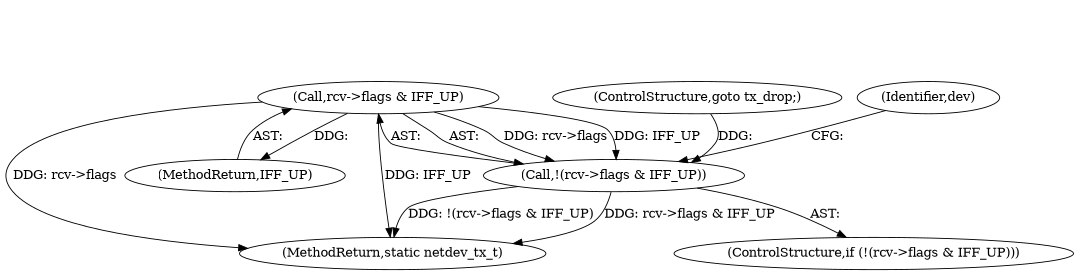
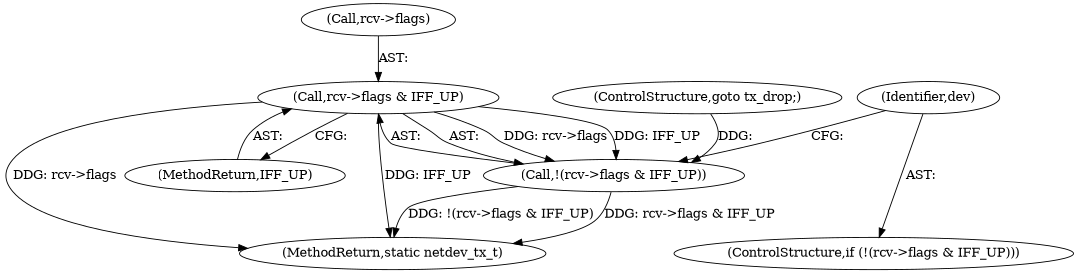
none -> (378, 20)
(333, 137) -> (333, 137)
(770, 205) -> (903, 171)
